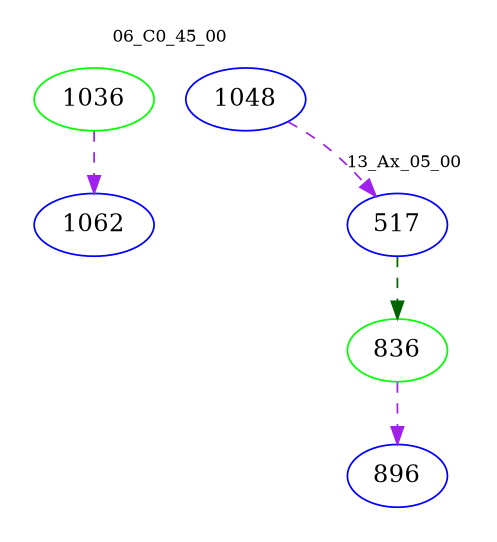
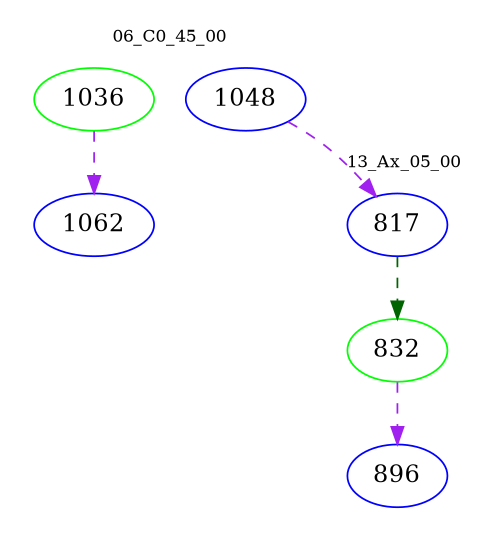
(397, 225) -> (397, 225)
(397, 350) -> (397, 350)
